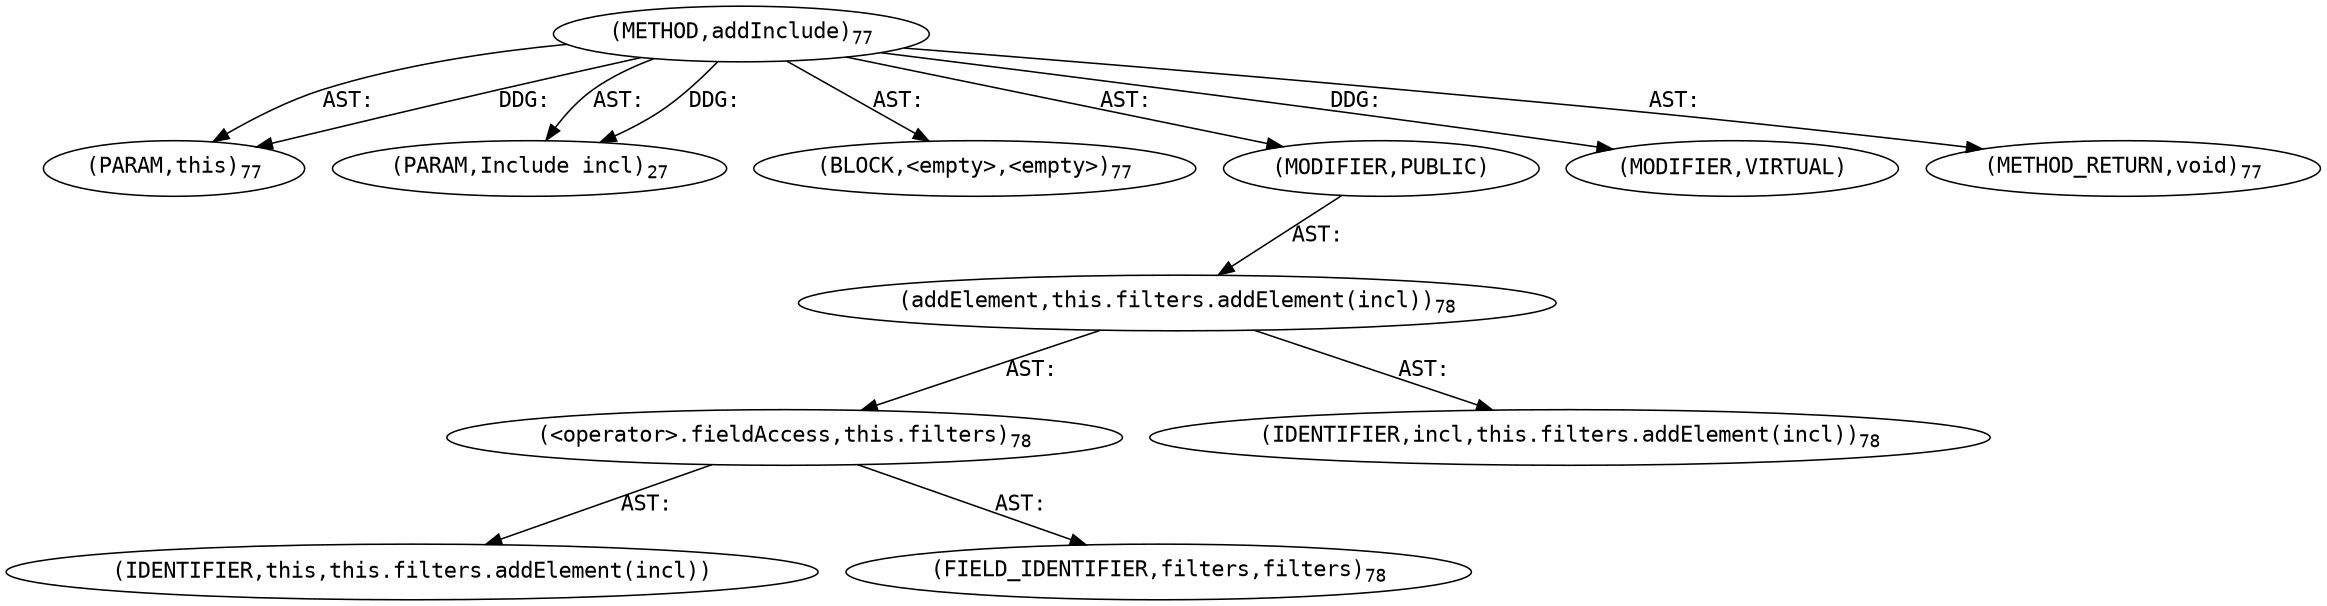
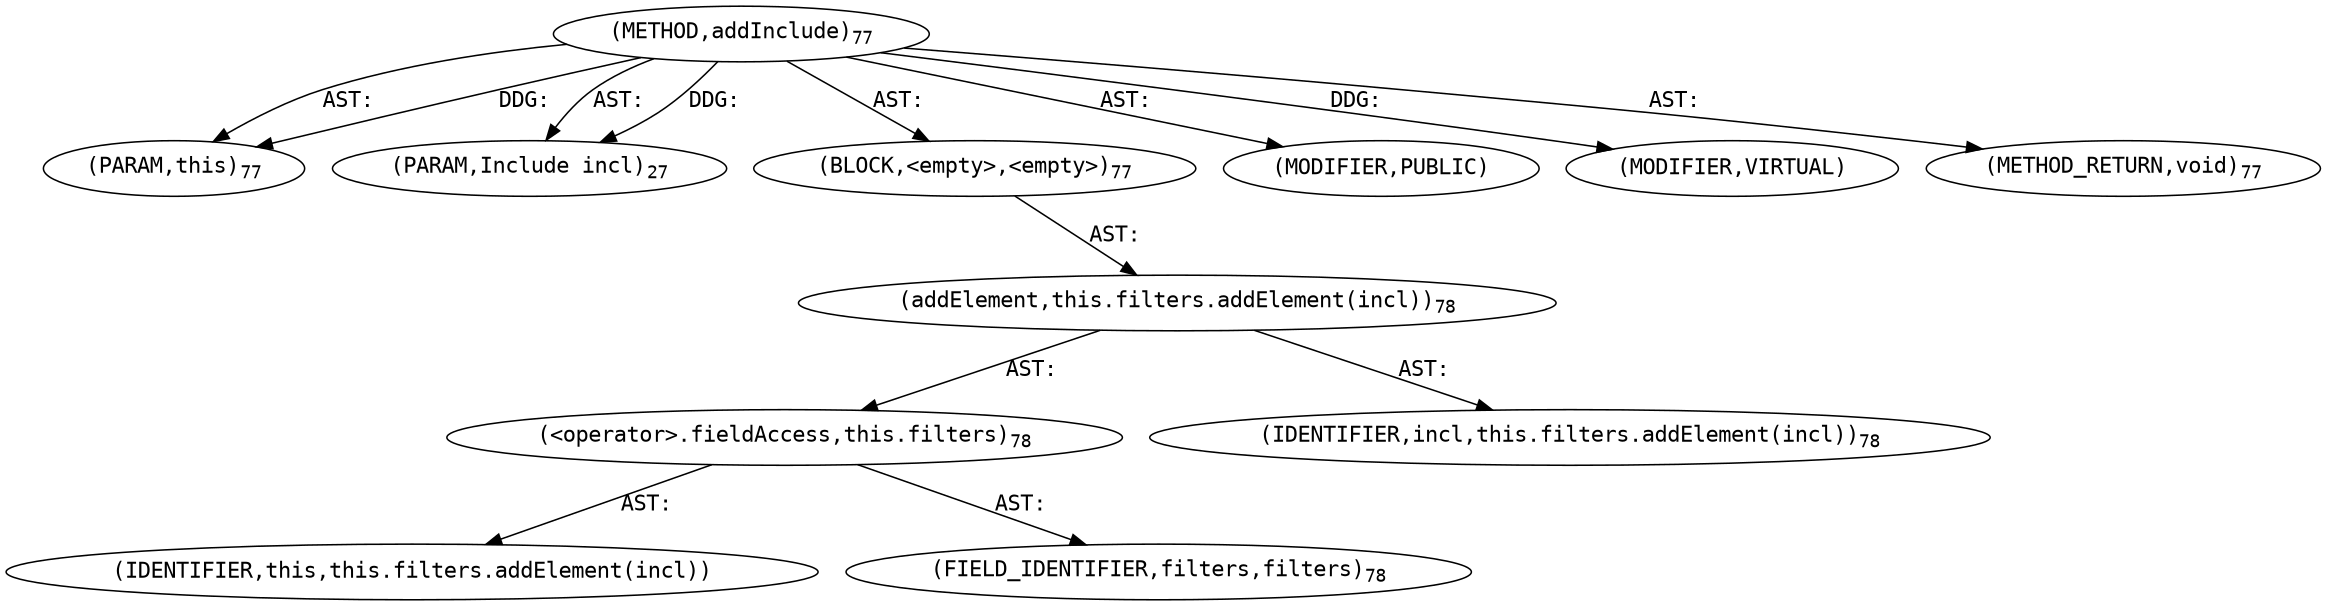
(1287, 231) -> (1069, 231)
